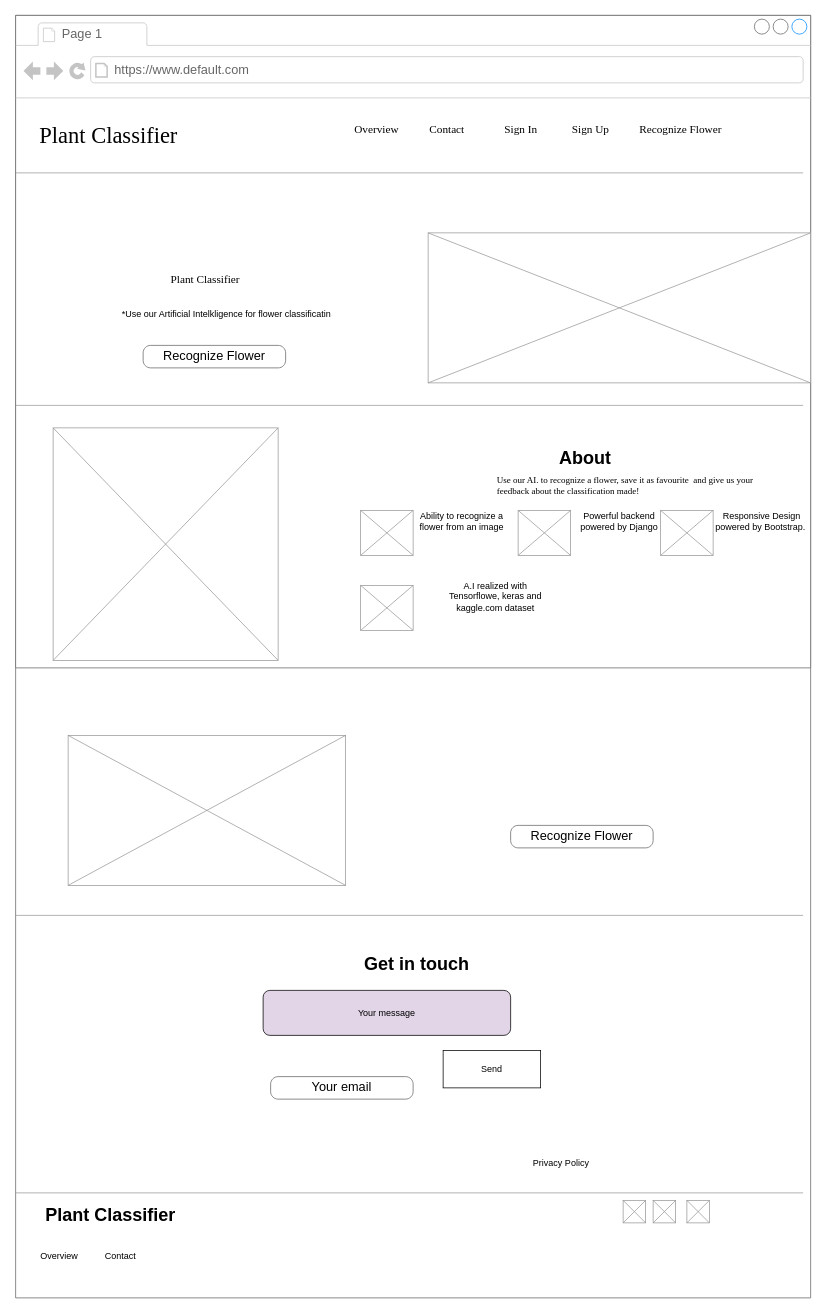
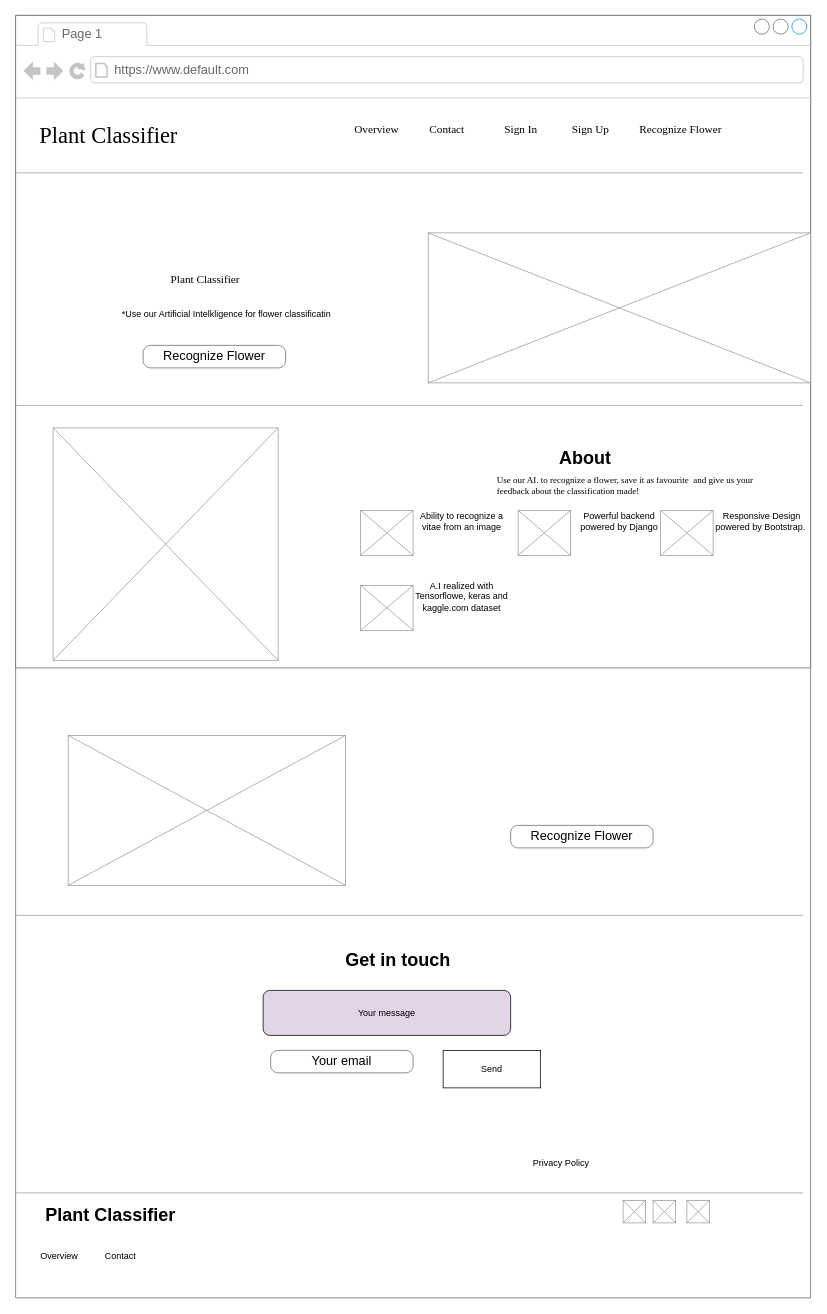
(462, 522) -> (462, 522)
(495, 597) -> (462, 597)
(419, 964) -> (400, 960)
(342, 1088) -> (342, 1062)
